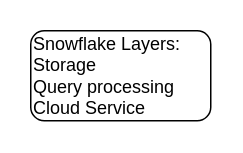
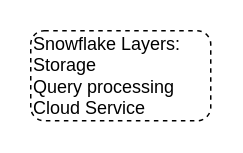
(121, 76) -> (121, 76)
